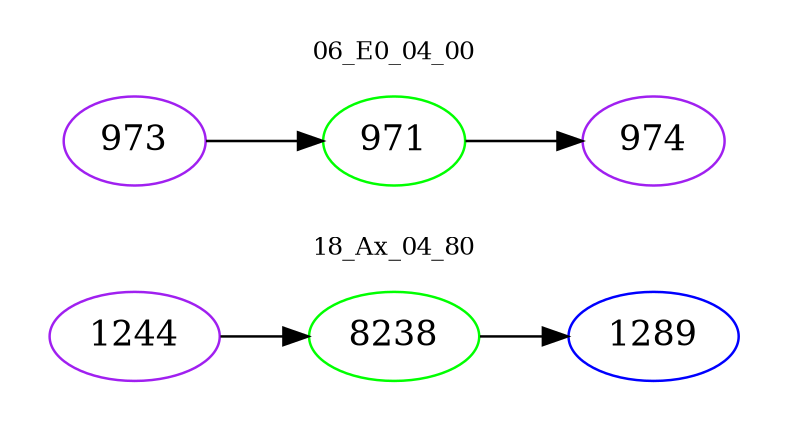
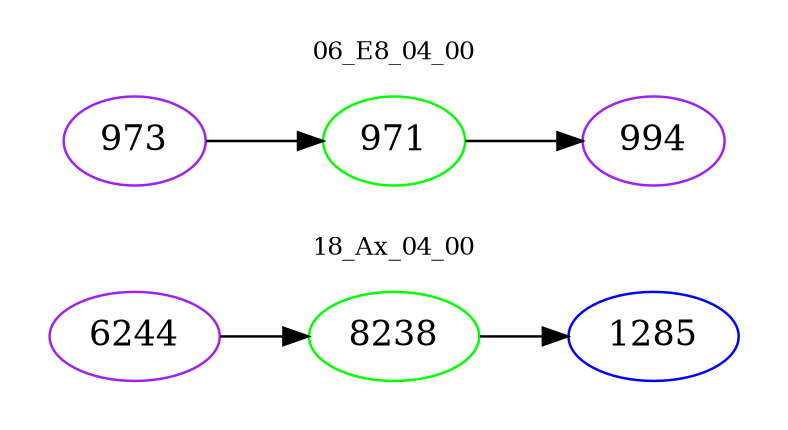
(394, 53) -> (394, 53)
(654, 141) -> (654, 141)
(394, 249) -> (394, 249)
(135, 336) -> (135, 336)
(654, 336) -> (654, 336)
